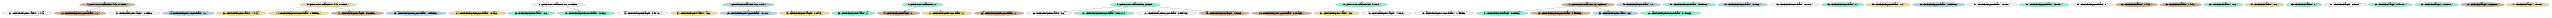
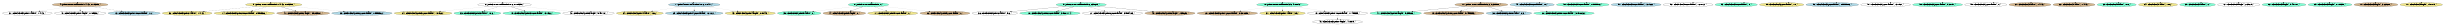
(1374, 9) -> (1338, 17)
(80, 13) -> none
